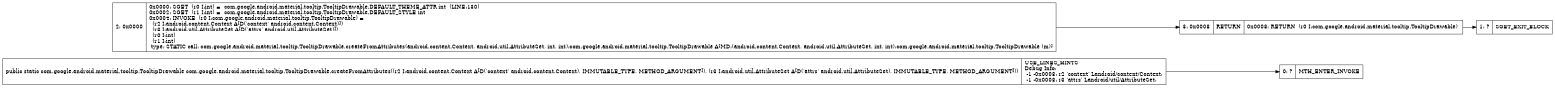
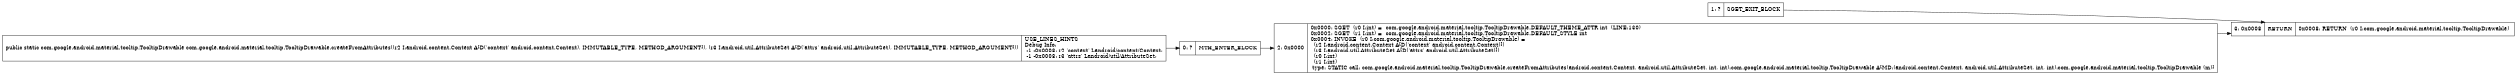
(1468, 27) -> (2022, 14)
none -> (1265, 48)
(1329, 72) -> (1228, 48)
